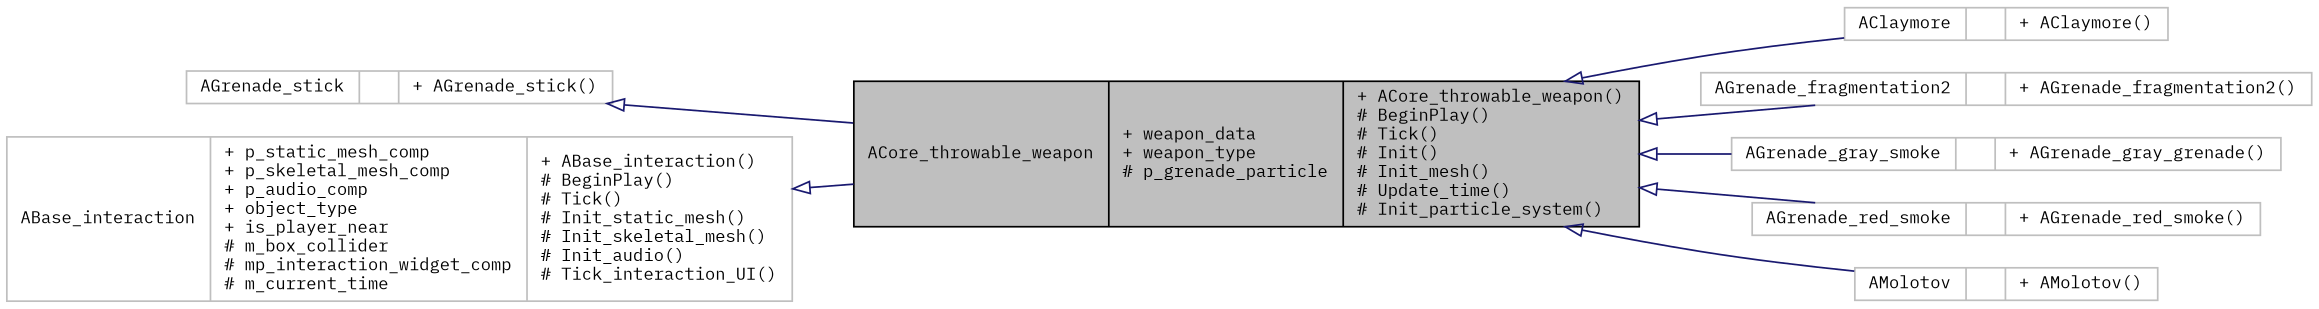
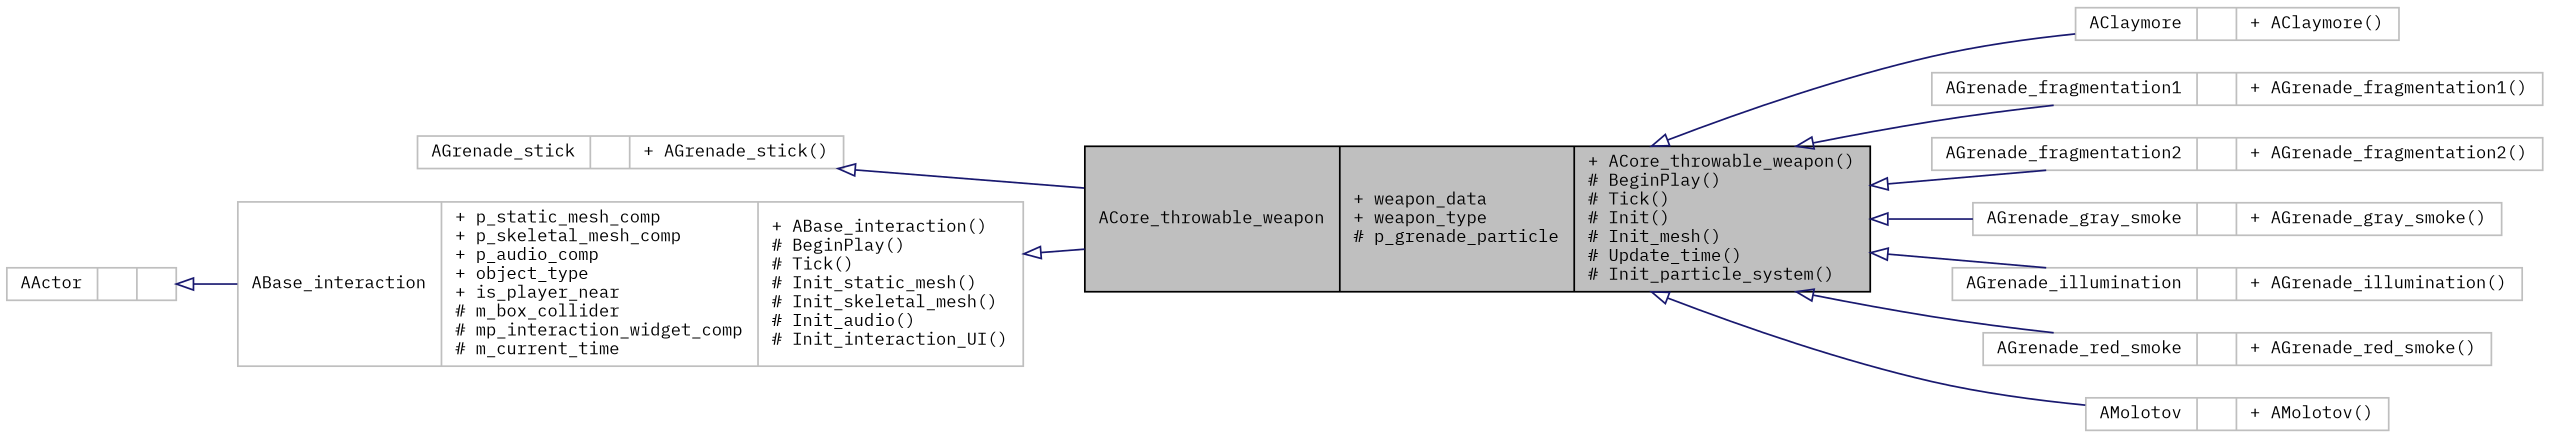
none -> (2237, 89)
(2138, 153) -> (2369, 218)
(660, 275) -> (891, 340)
none -> (92, 284)
none -> (2237, 284)
